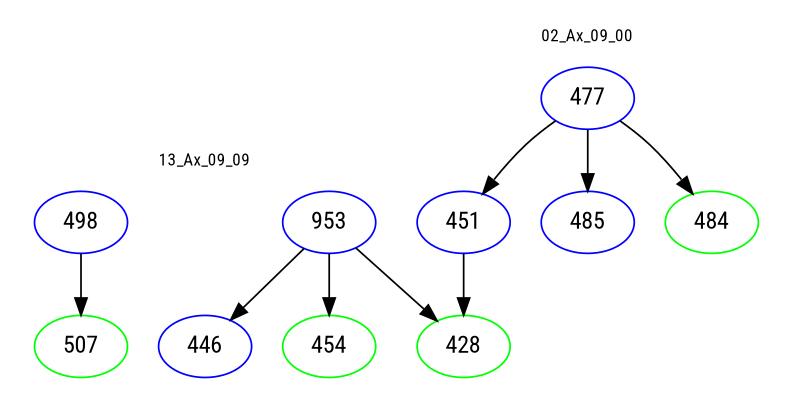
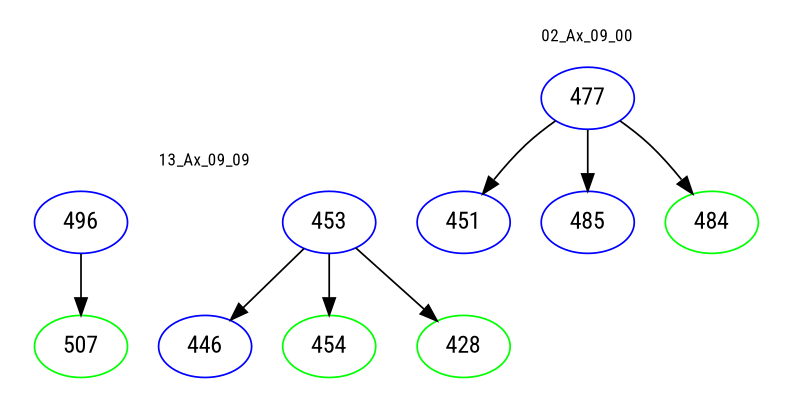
(81, 222) -> (81, 222)
(329, 222) -> (329, 222)
(464, 276) -> none
